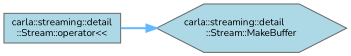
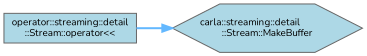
(62, 28) -> (70, 28)
